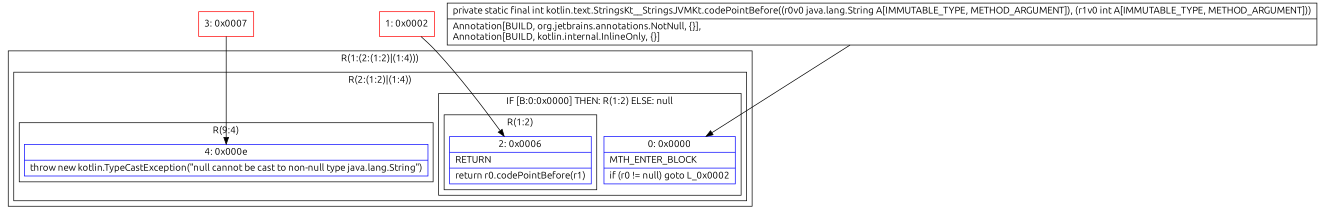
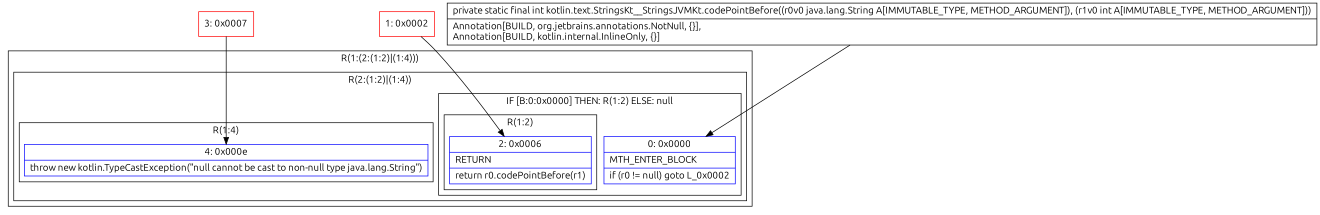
(226, 131) -> (226, 131)
